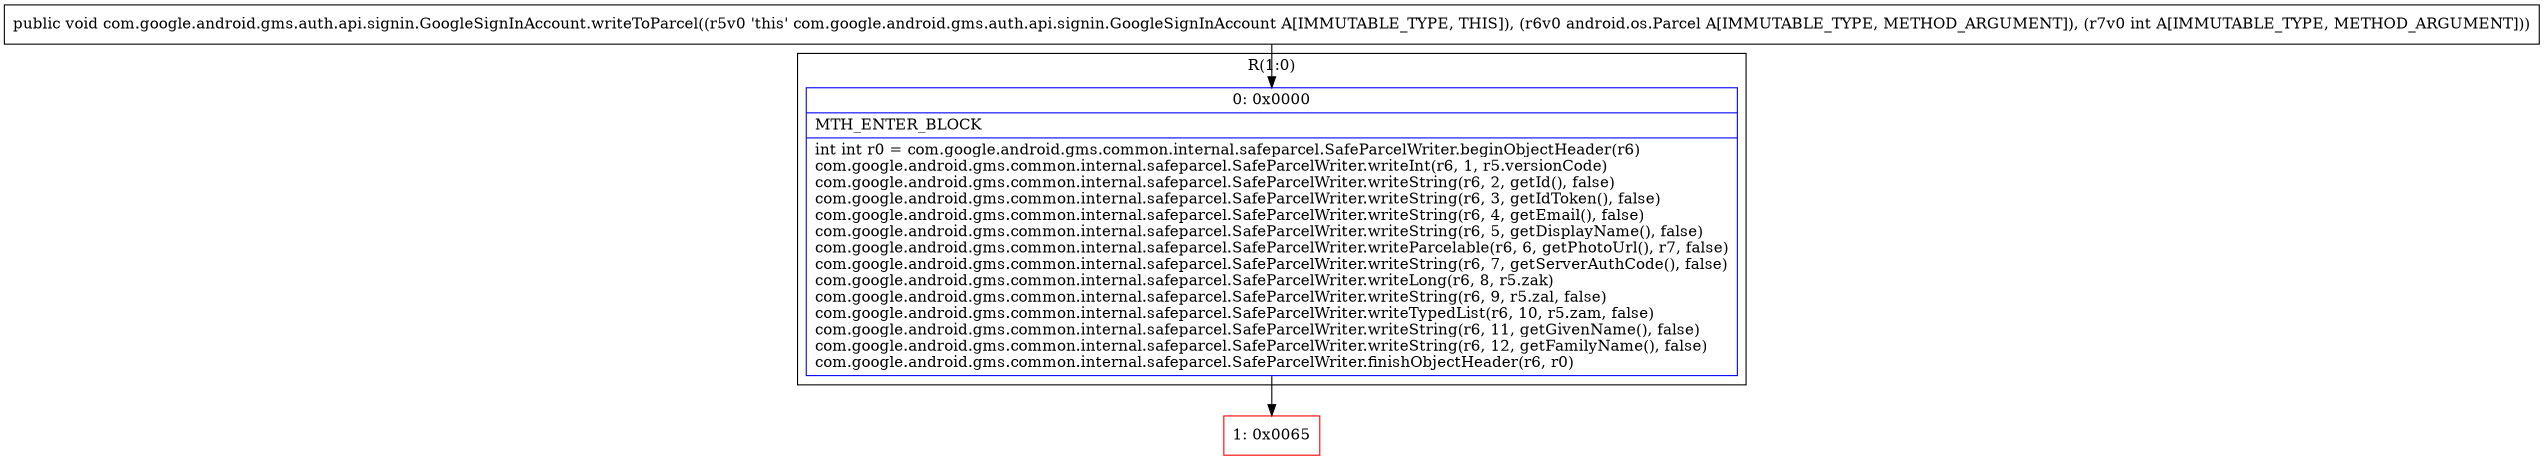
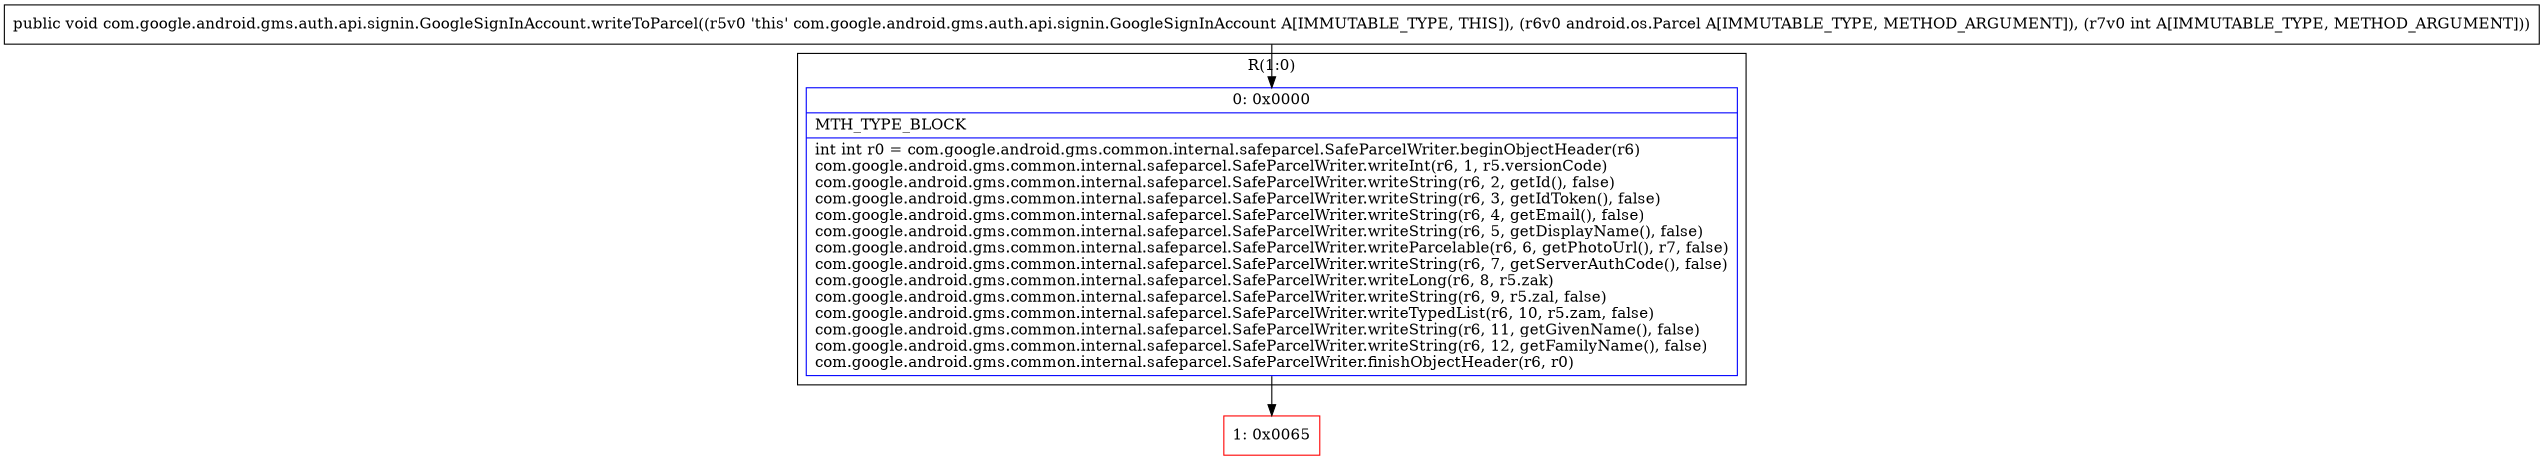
(899, 125) -> (891, 125)
